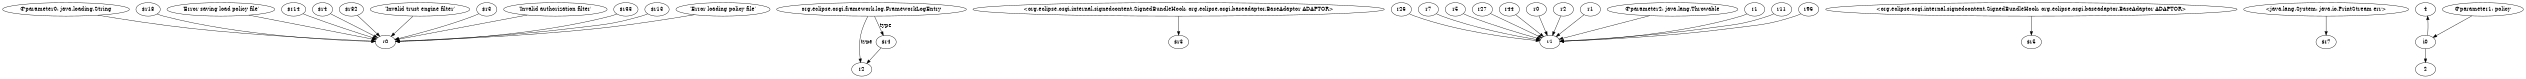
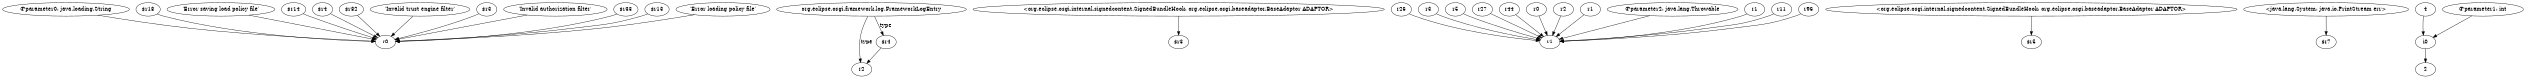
(1428, 9) -> (1428, 9)
(2483, 9) -> (2483, 9)
(2428, 28) -> (2423, 24)
